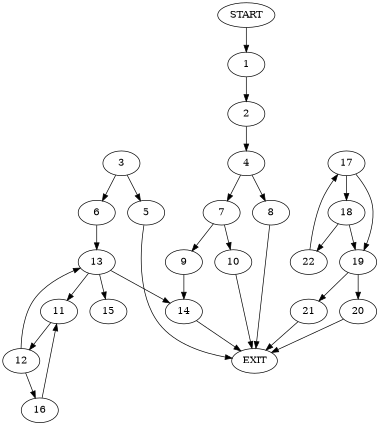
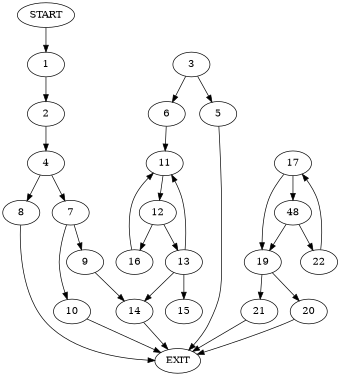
(346, 213) -> (293, 213)
(97, 234) -> (166, 135)
